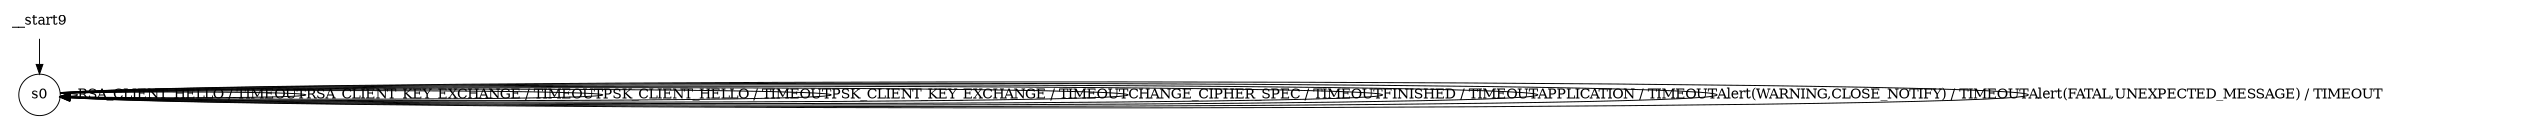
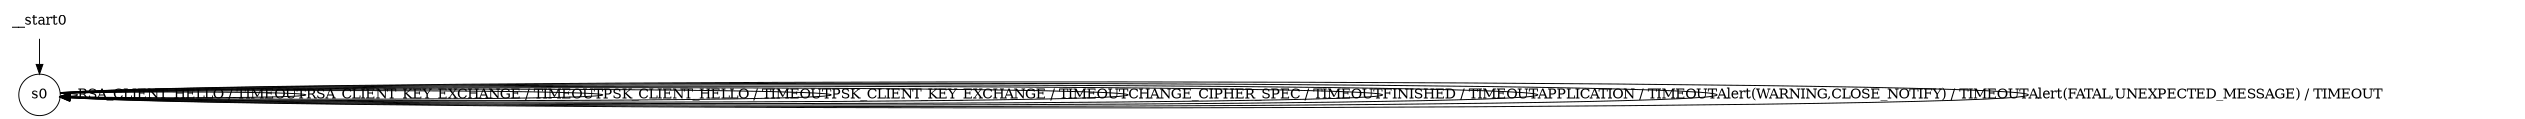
(40, 21) -> (40, 21)
